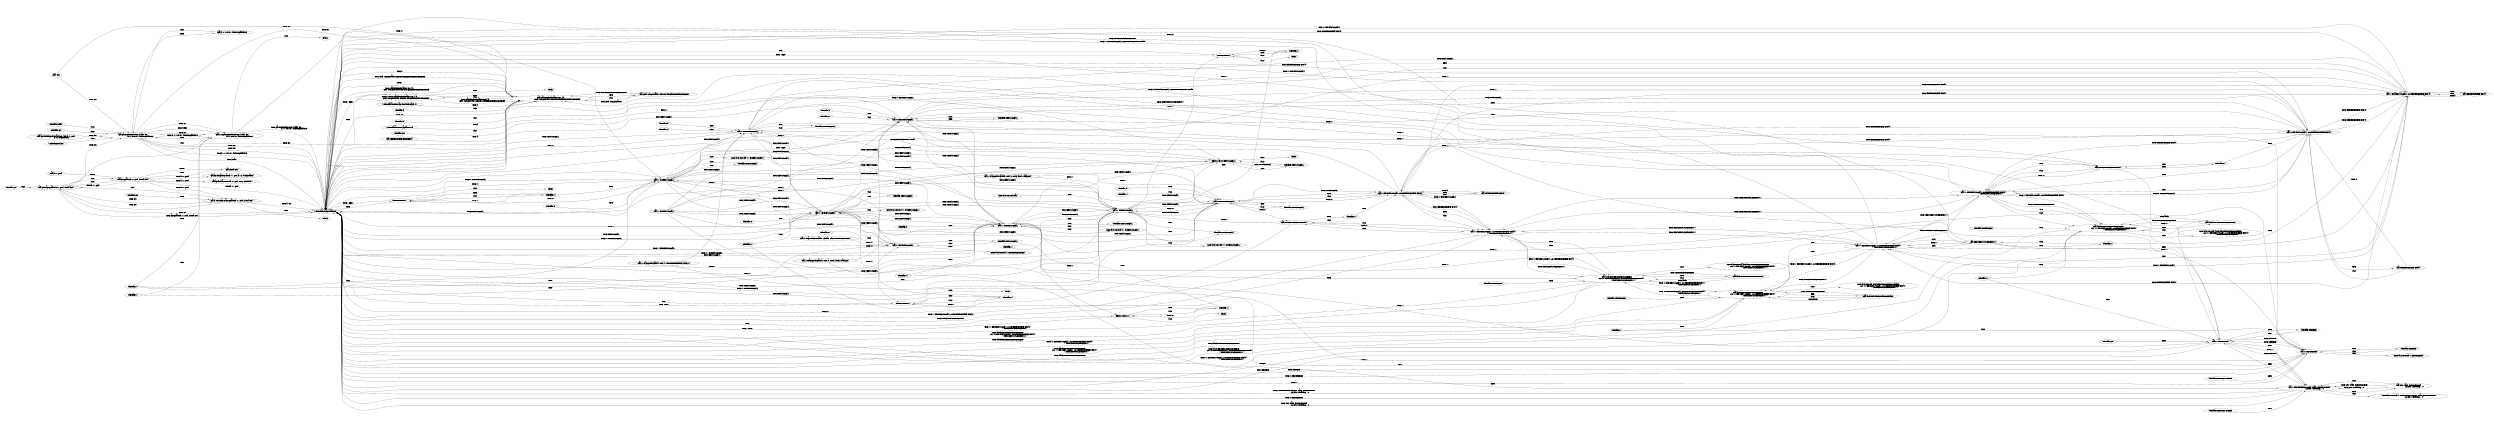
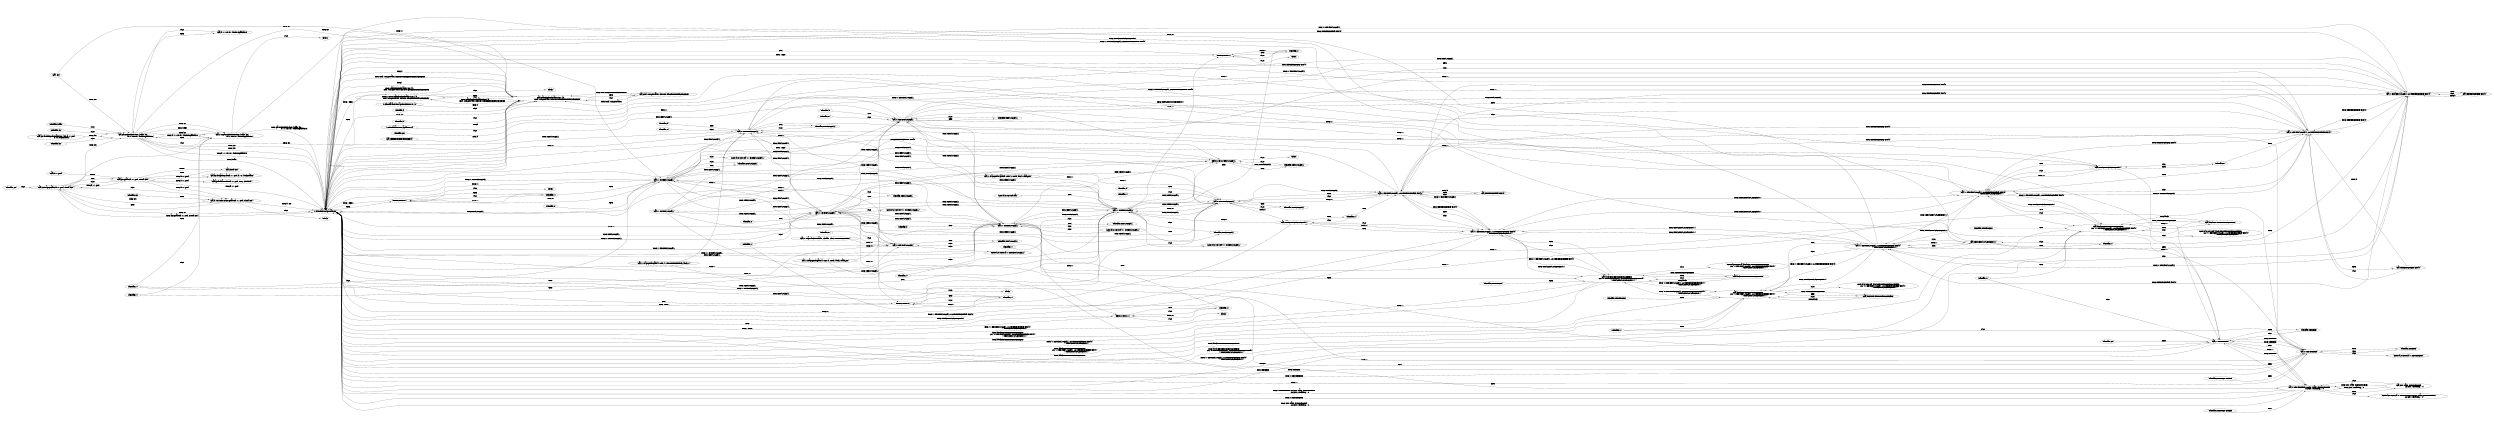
(399, 104) -> (399, 104)
(56, 144) -> (56, 144)
(133, 205) -> (133, 205)
(1008, 253) -> (1008, 253)
